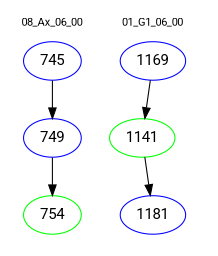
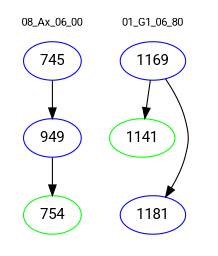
(153, 23) -> (153, 23)
(52, 138) -> (52, 138)
(147, 171) -> (188, 133)
